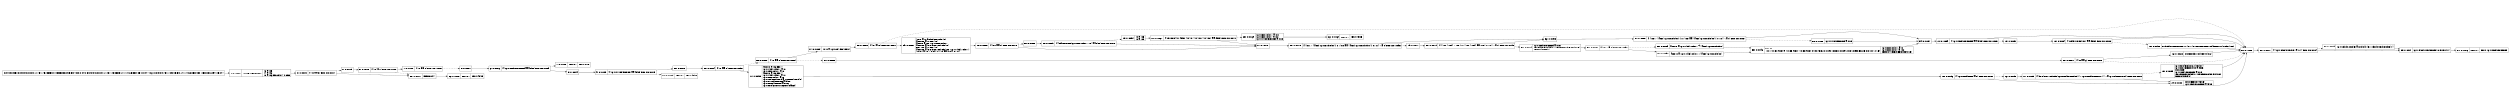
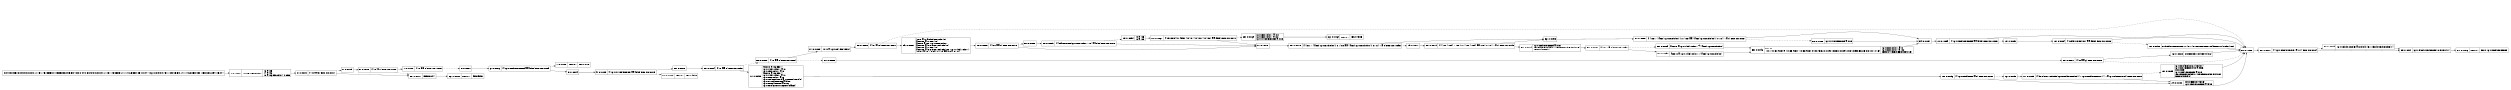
(927, 48) -> (927, 48)
(477, 76) -> (478, 76)
